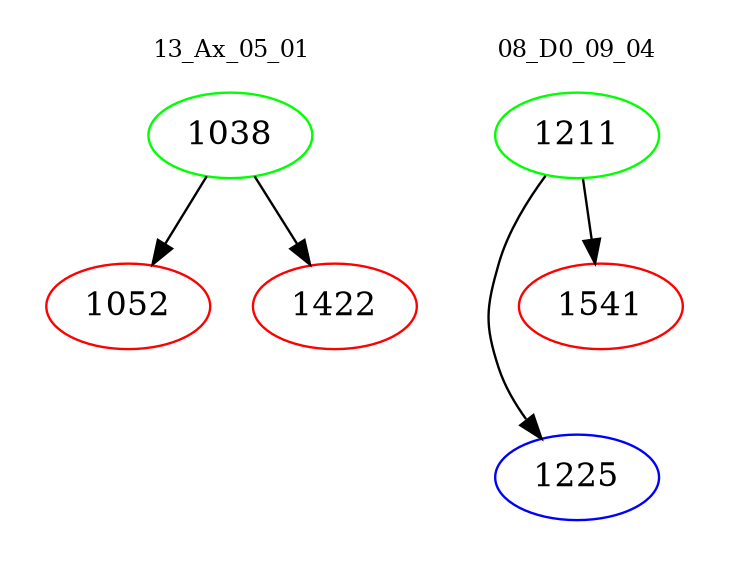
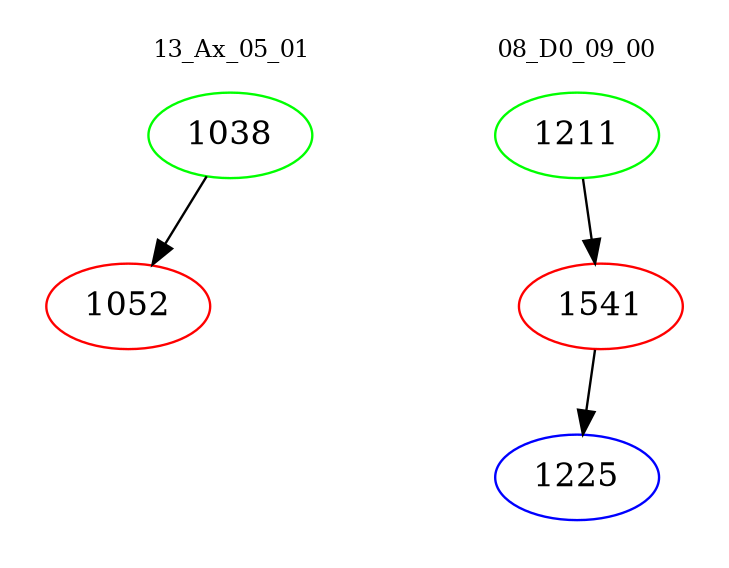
(577, 51) -> (577, 51)
(491, 295) -> (591, 380)
(335, 306) -> none
